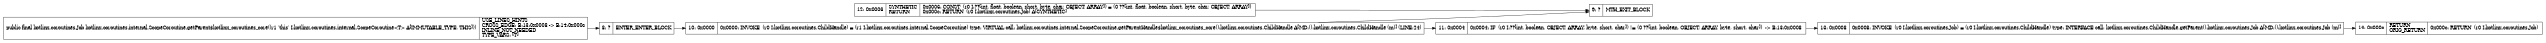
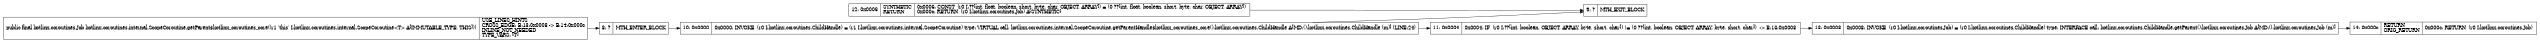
(643, 28) -> (641, 28)
